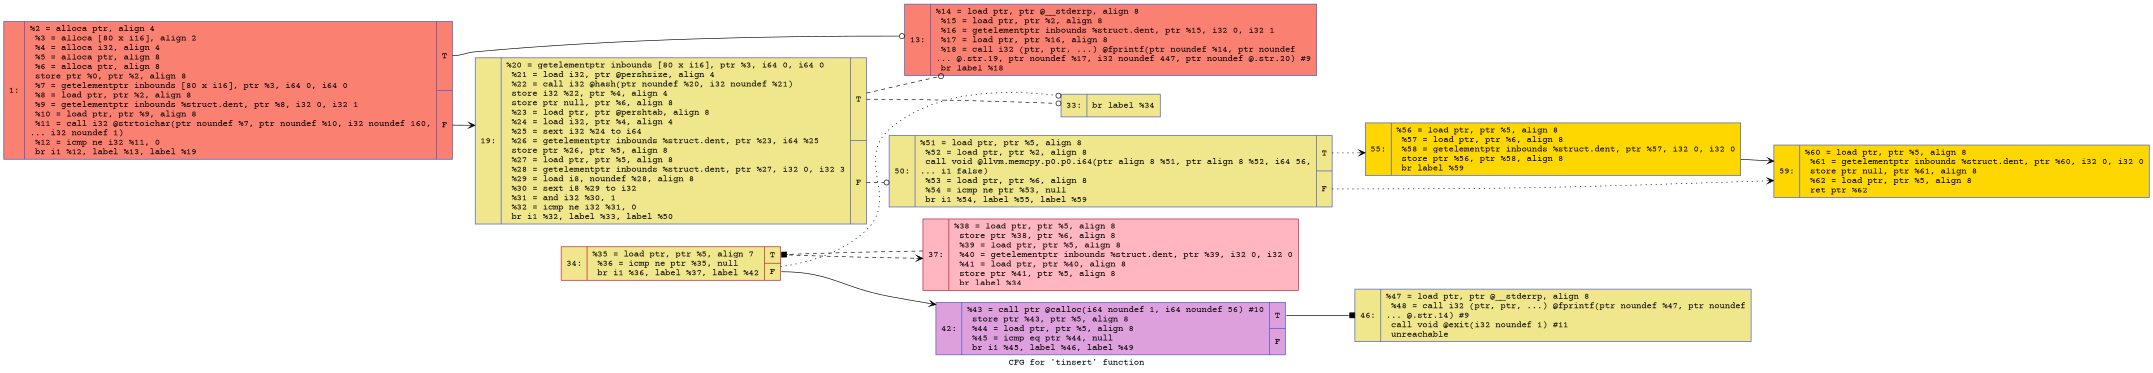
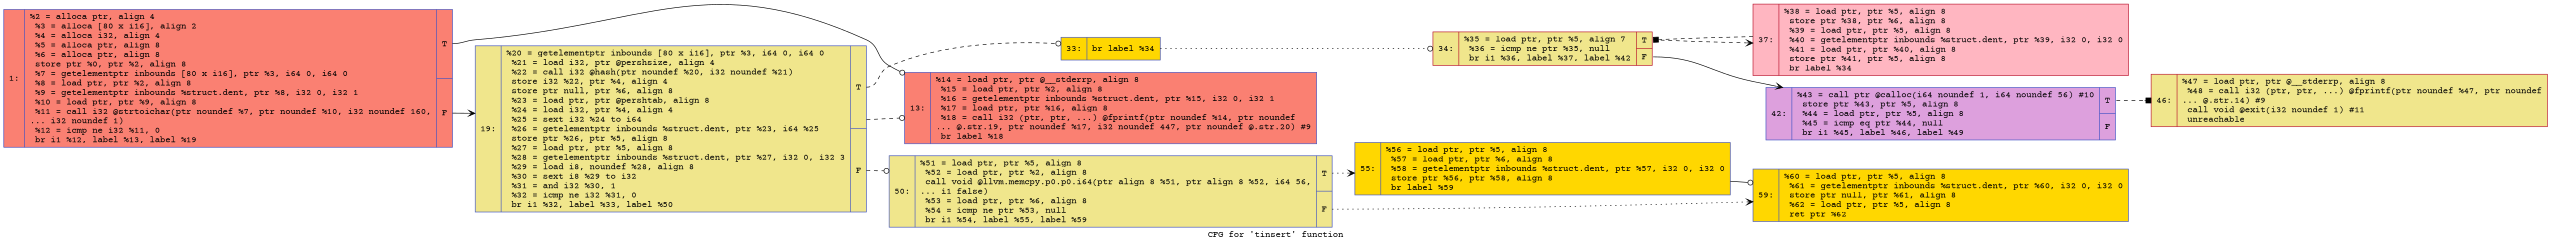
(1111, 106) -> (1111, 49)
(880, 140) -> (1294, 49)
(1754, 160) -> (1739, 182)
(1317, 315) -> (2130, 100)
(1553, 315) -> (2349, 100)
